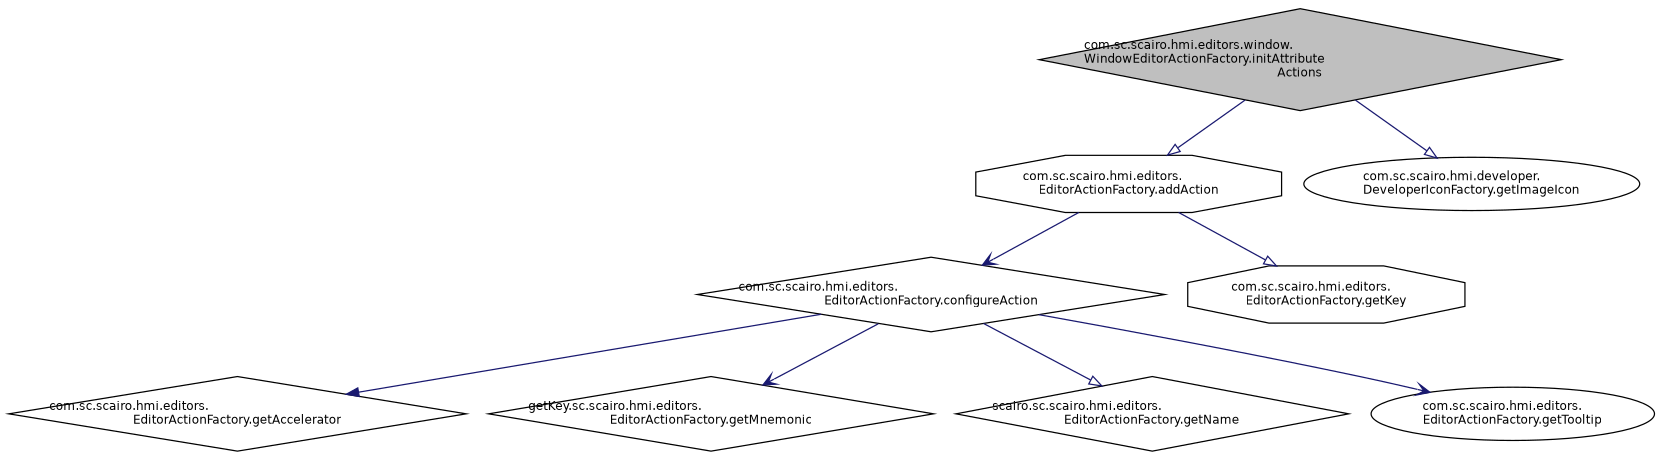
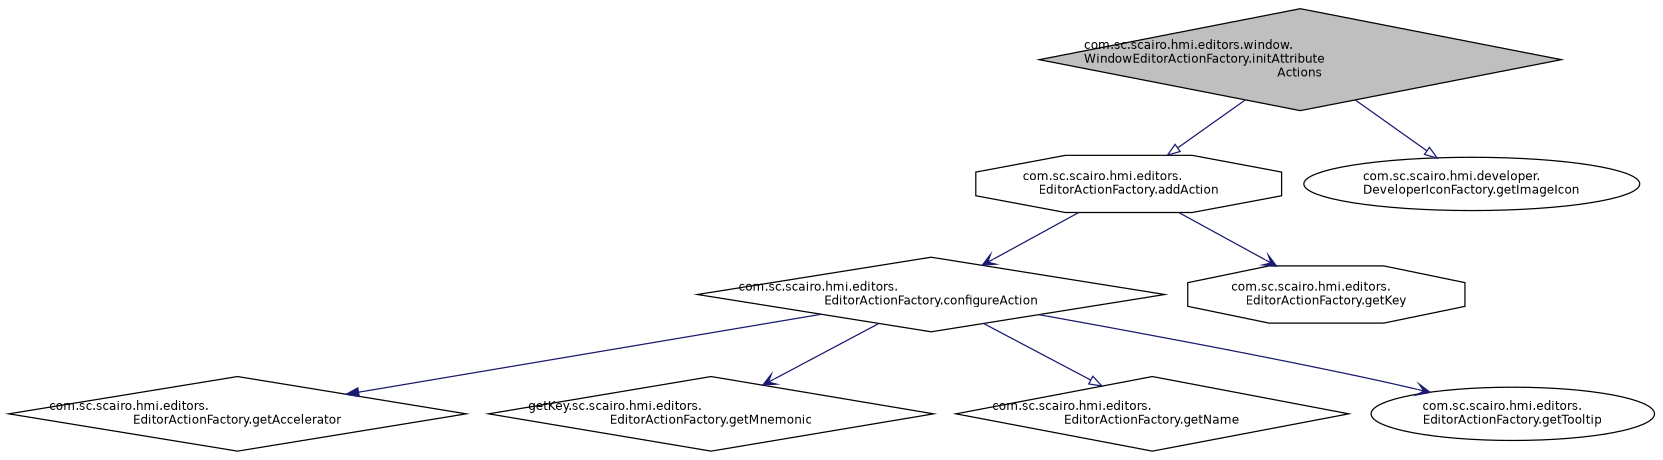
(1222, 236) -> (1222, 236)
(1152, 414) -> (1152, 414)
